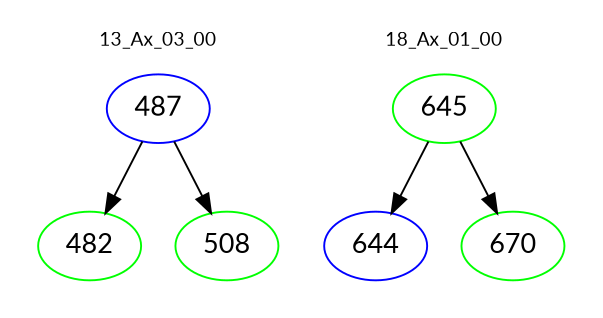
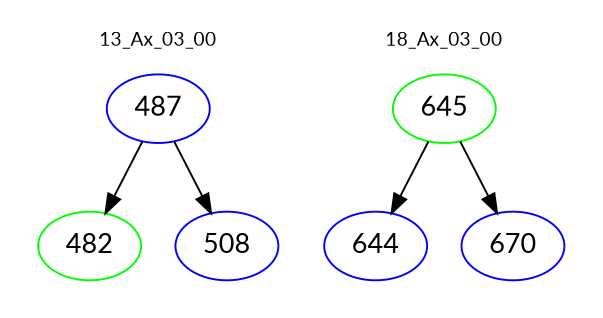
(444, 41) -> (444, 41)
(227, 246) -> (227, 246)
(513, 246) -> (513, 246)
